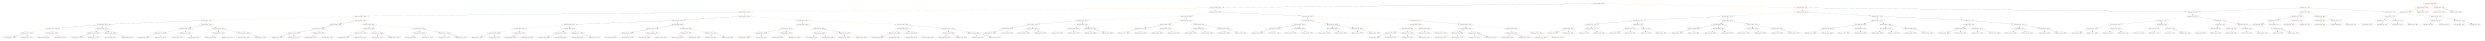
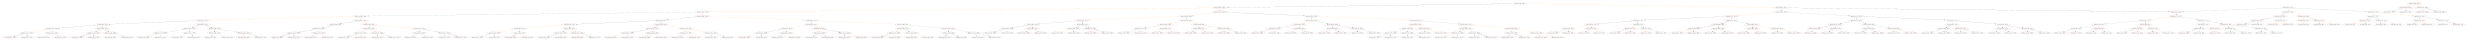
(1827, 33) -> none
